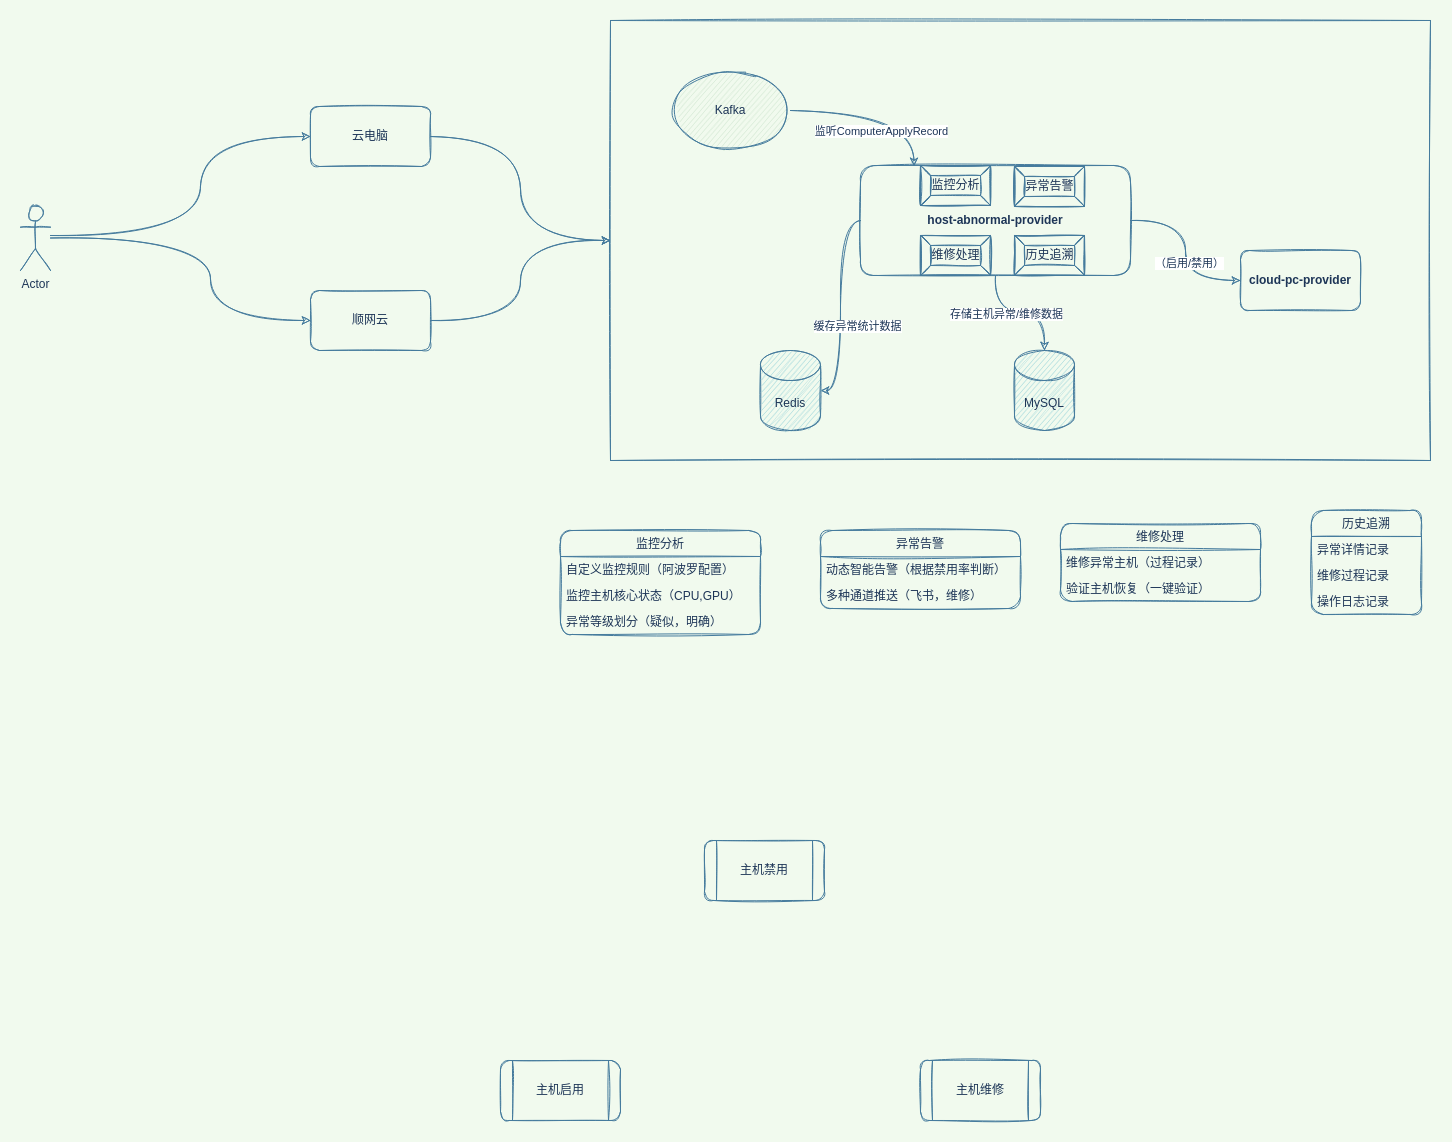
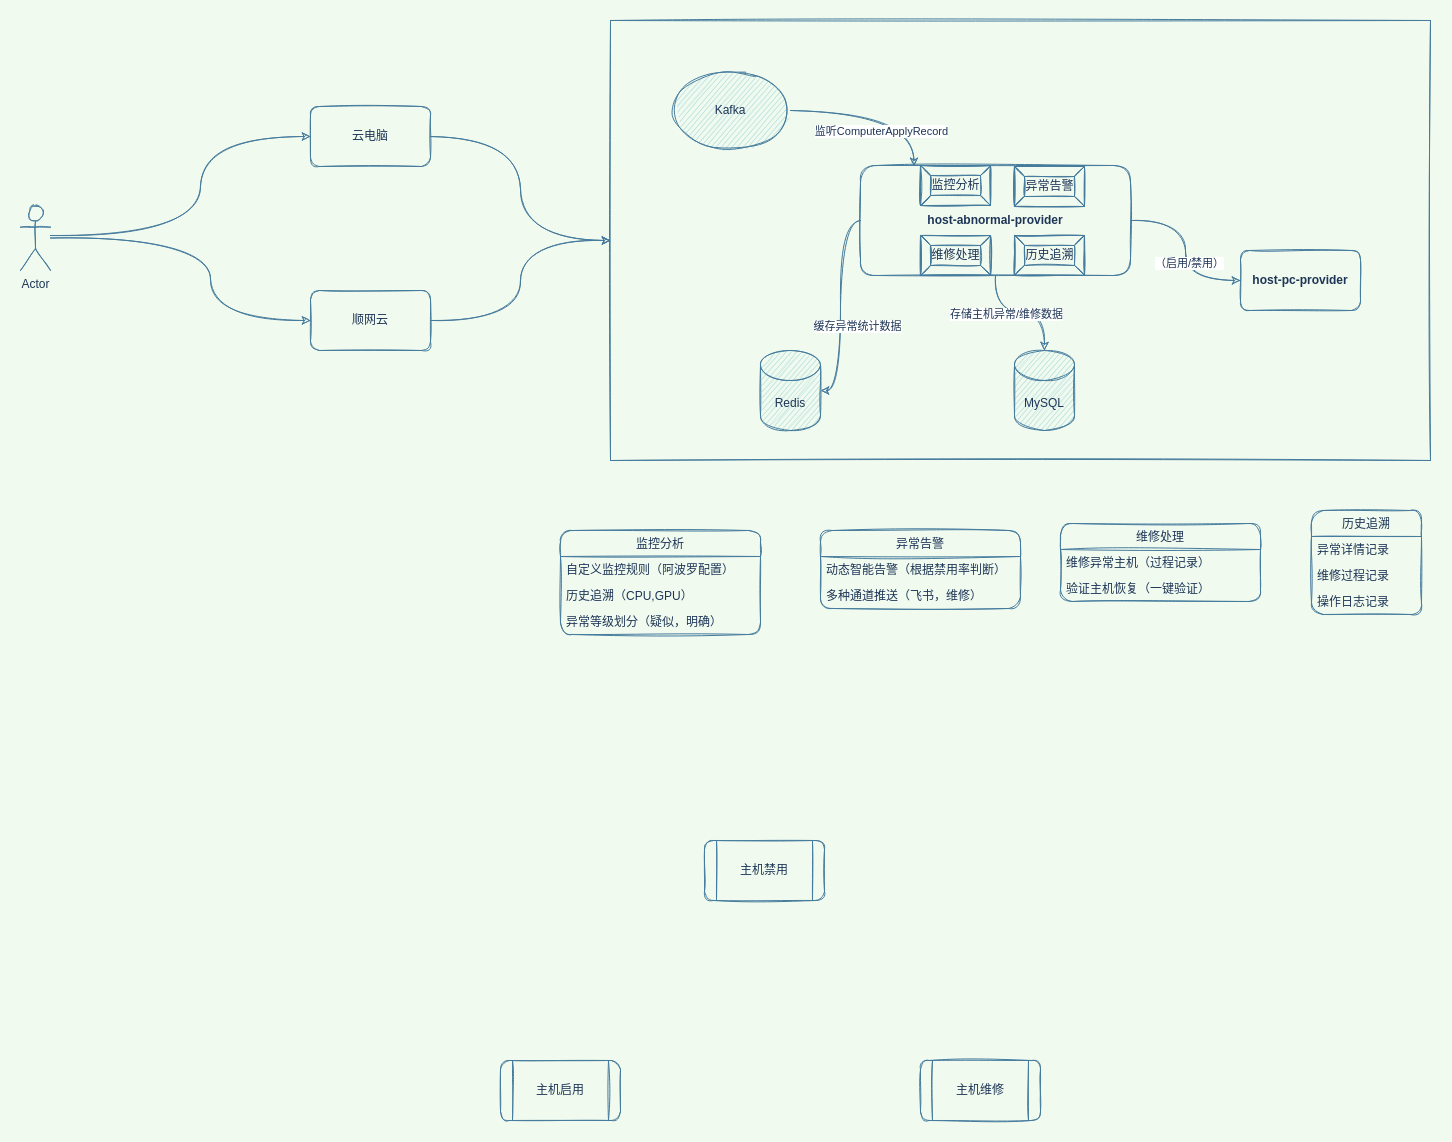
(731, 111) -> (731, 111)
(1301, 281) -> (1301, 281)
(648, 596) -> (624, 596)
